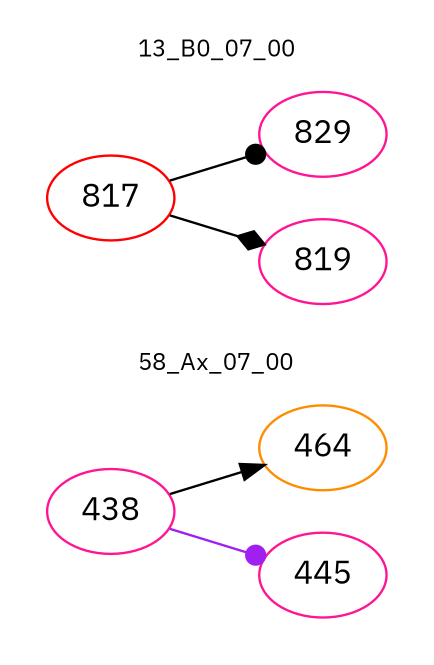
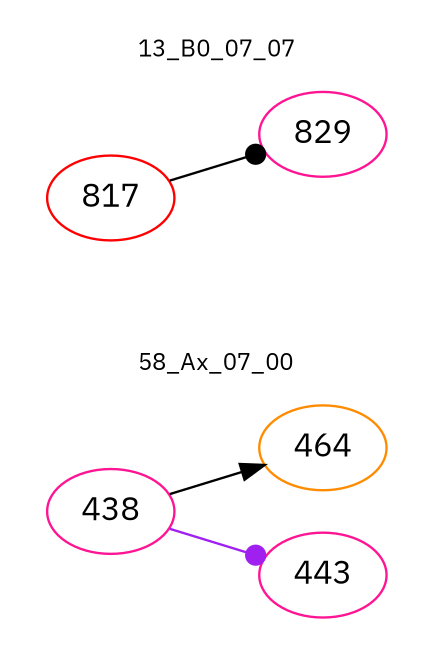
(217, 51) -> (217, 51)
(323, 262) -> none
(323, 575) -> (323, 575)
